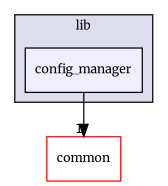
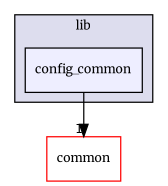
(84, 70) -> (84, 70)
